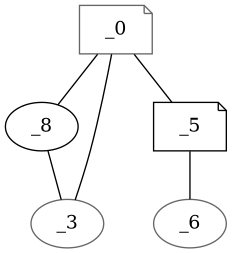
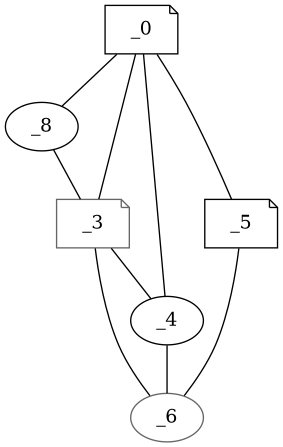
(116, 30) -> (141, 30)
(67, 224) -> (93, 224)
none -> (167, 321)
none -> (112, 326)
